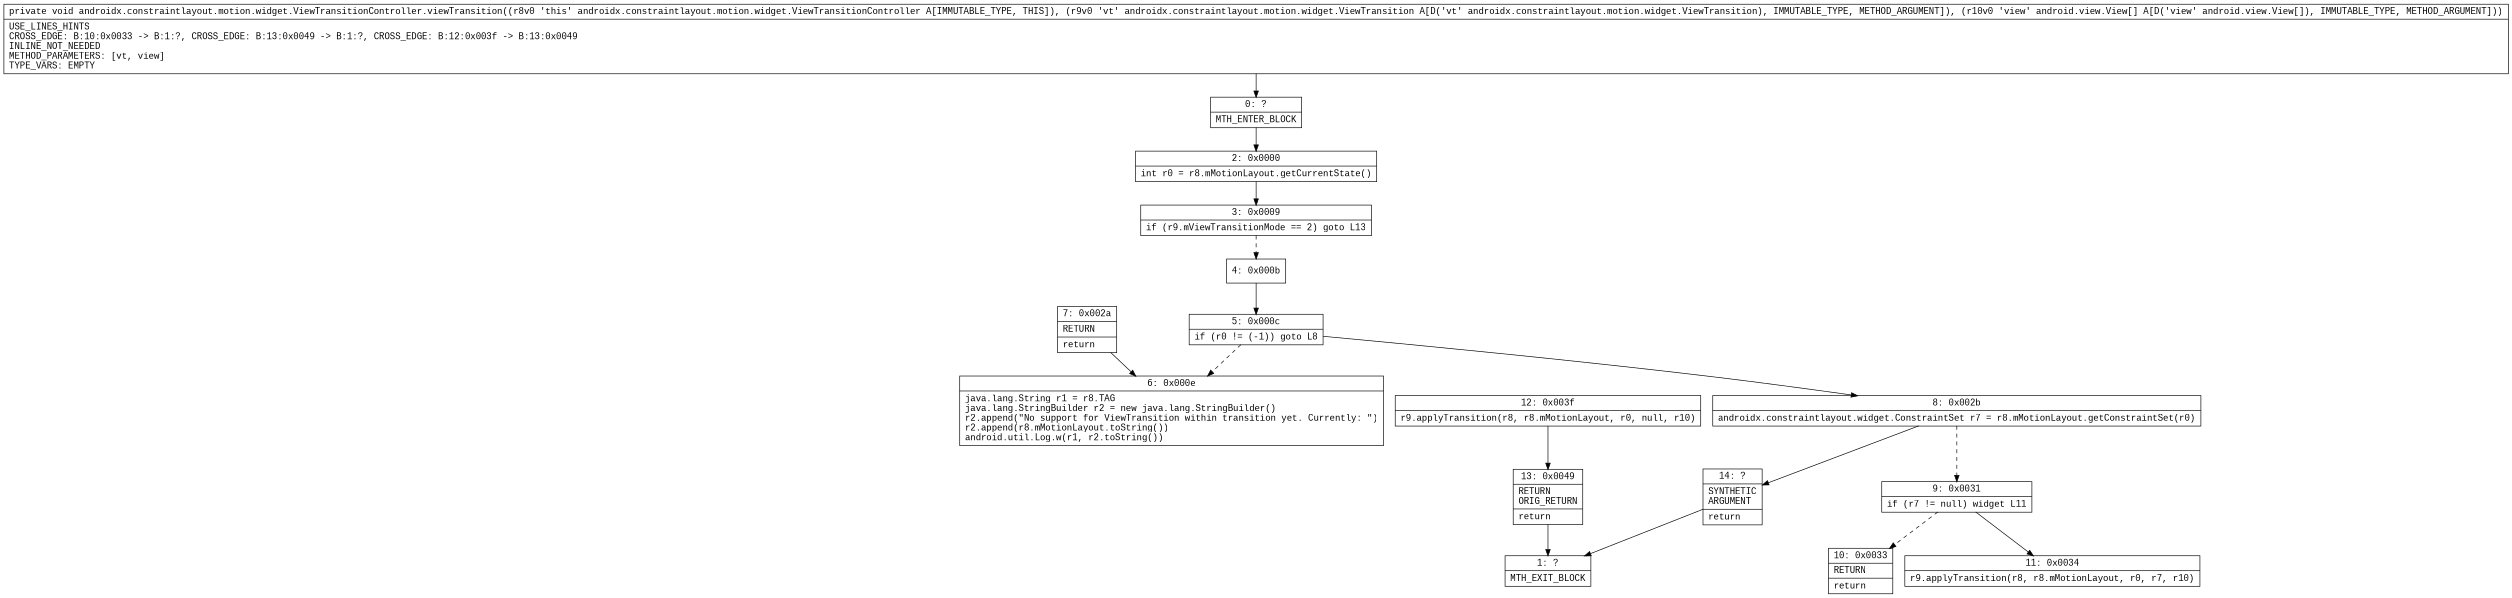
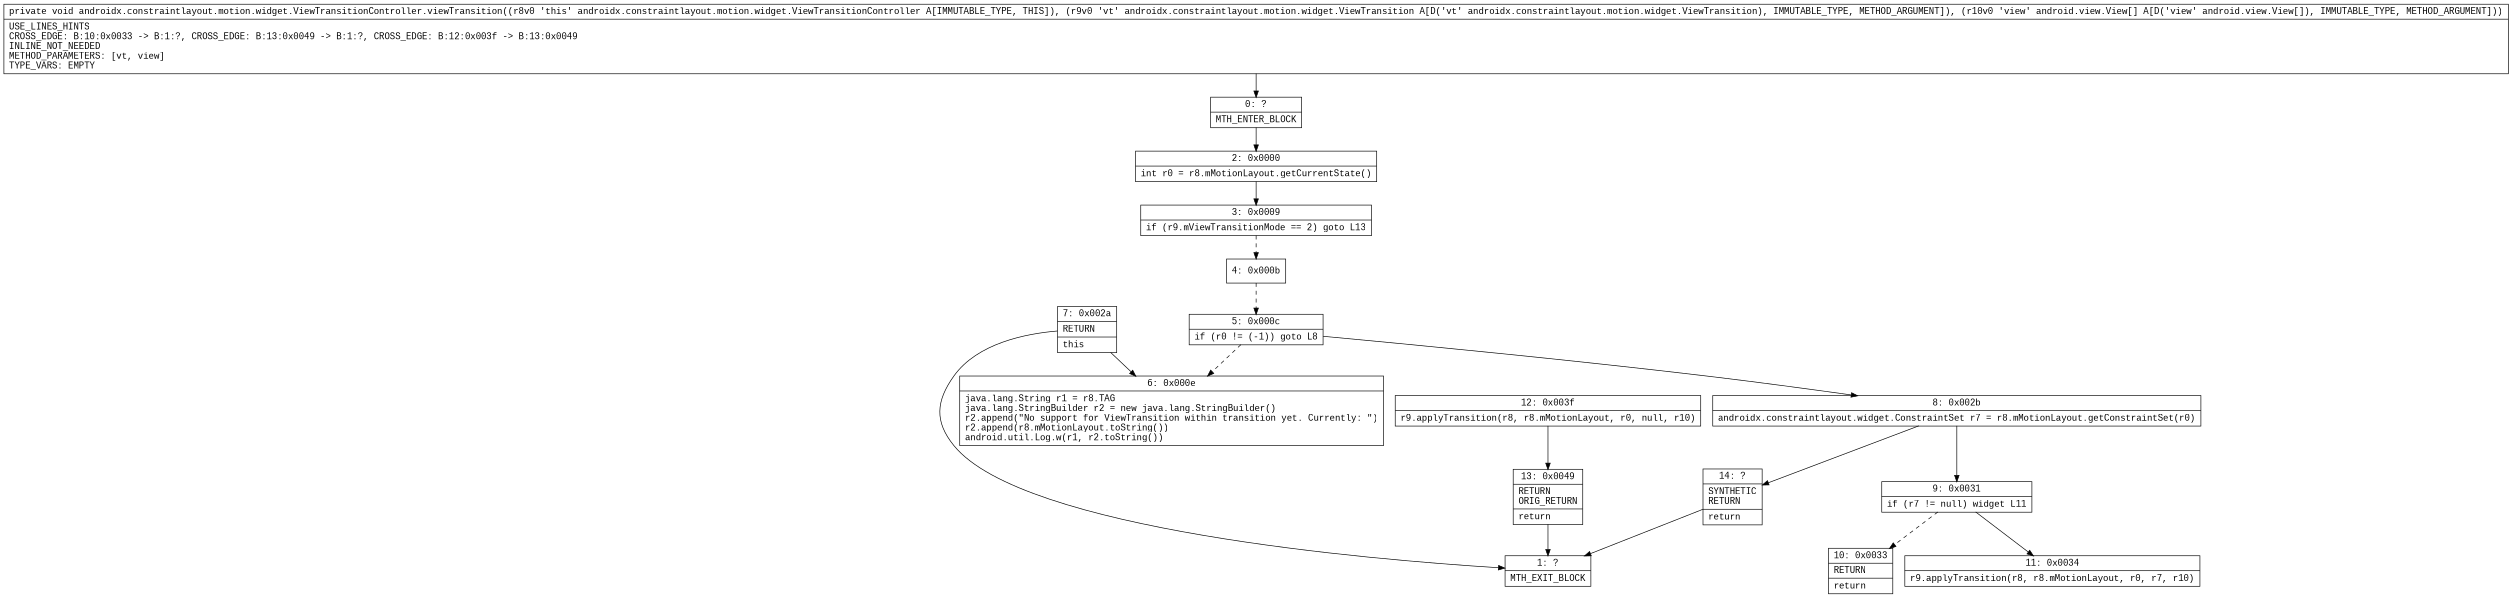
(1256, 296) -> (1256, 296)
(1079, 344) -> (1074, 344)
(1957, 450) -> (1957, 450)
(1730, 501) -> (1724, 501)
none -> (1123, 519)
